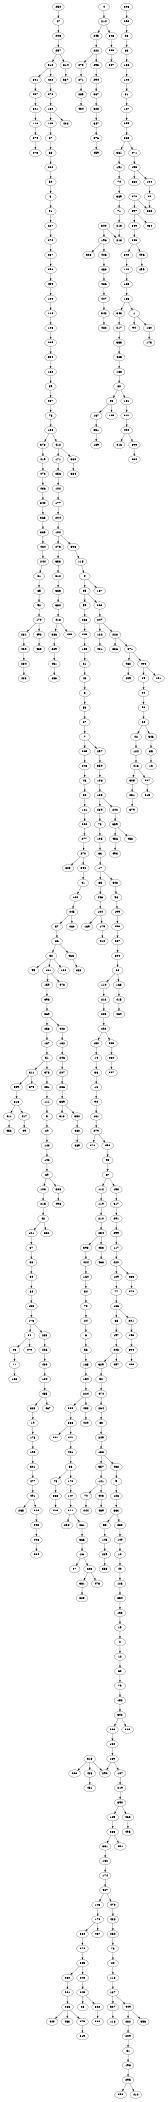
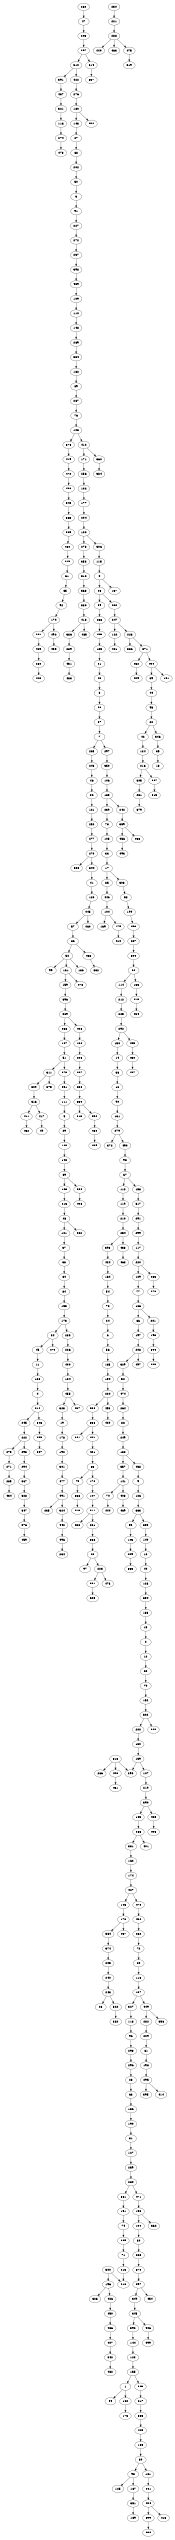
(141, 203) -> (139, 2262)
none -> (38, 1386)
(76, 1970) -> none
none -> (131, 2036)
